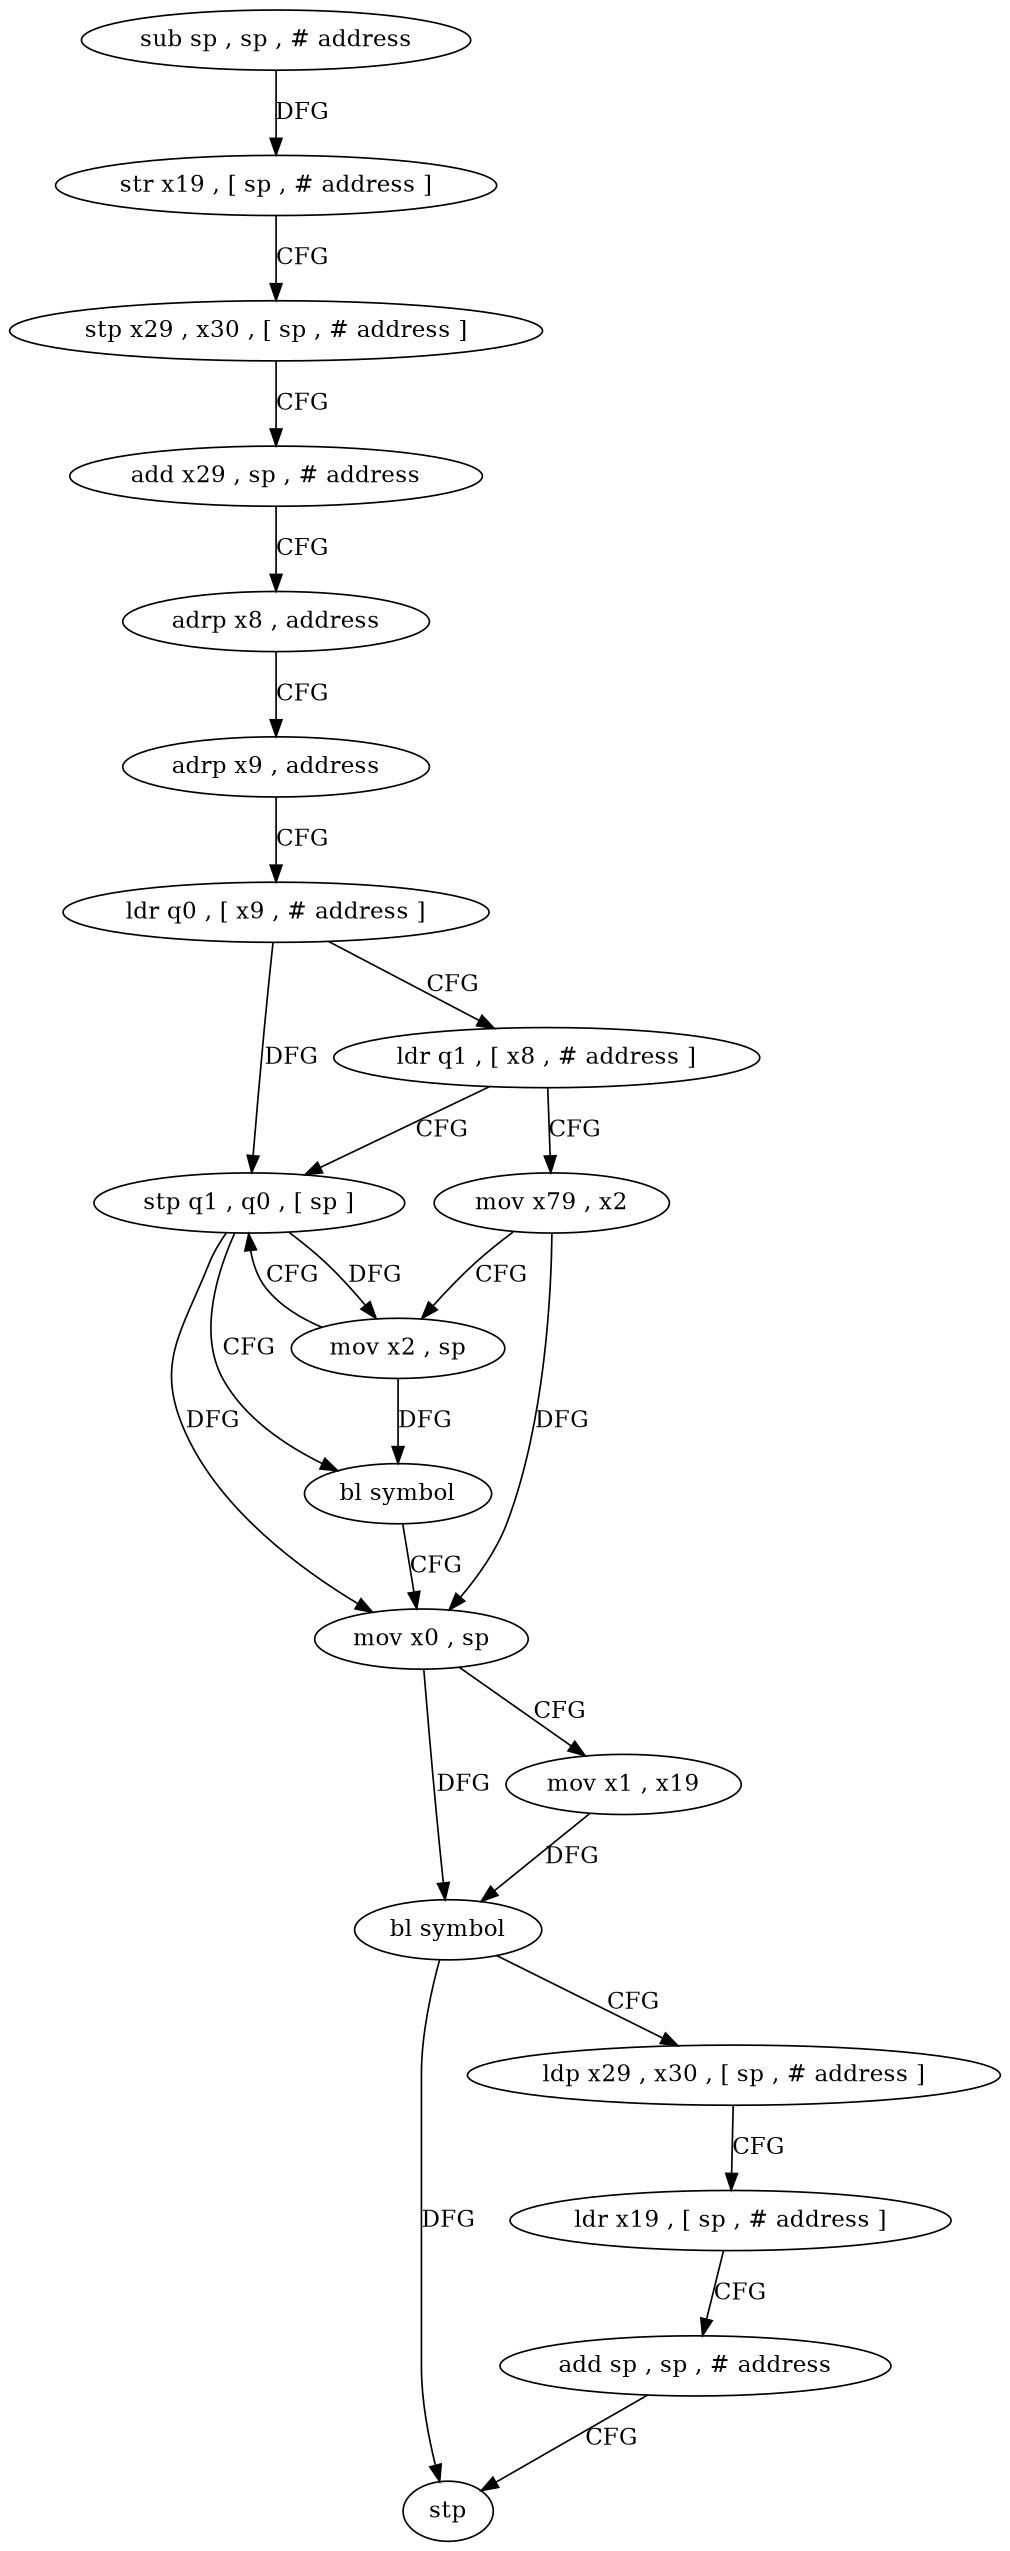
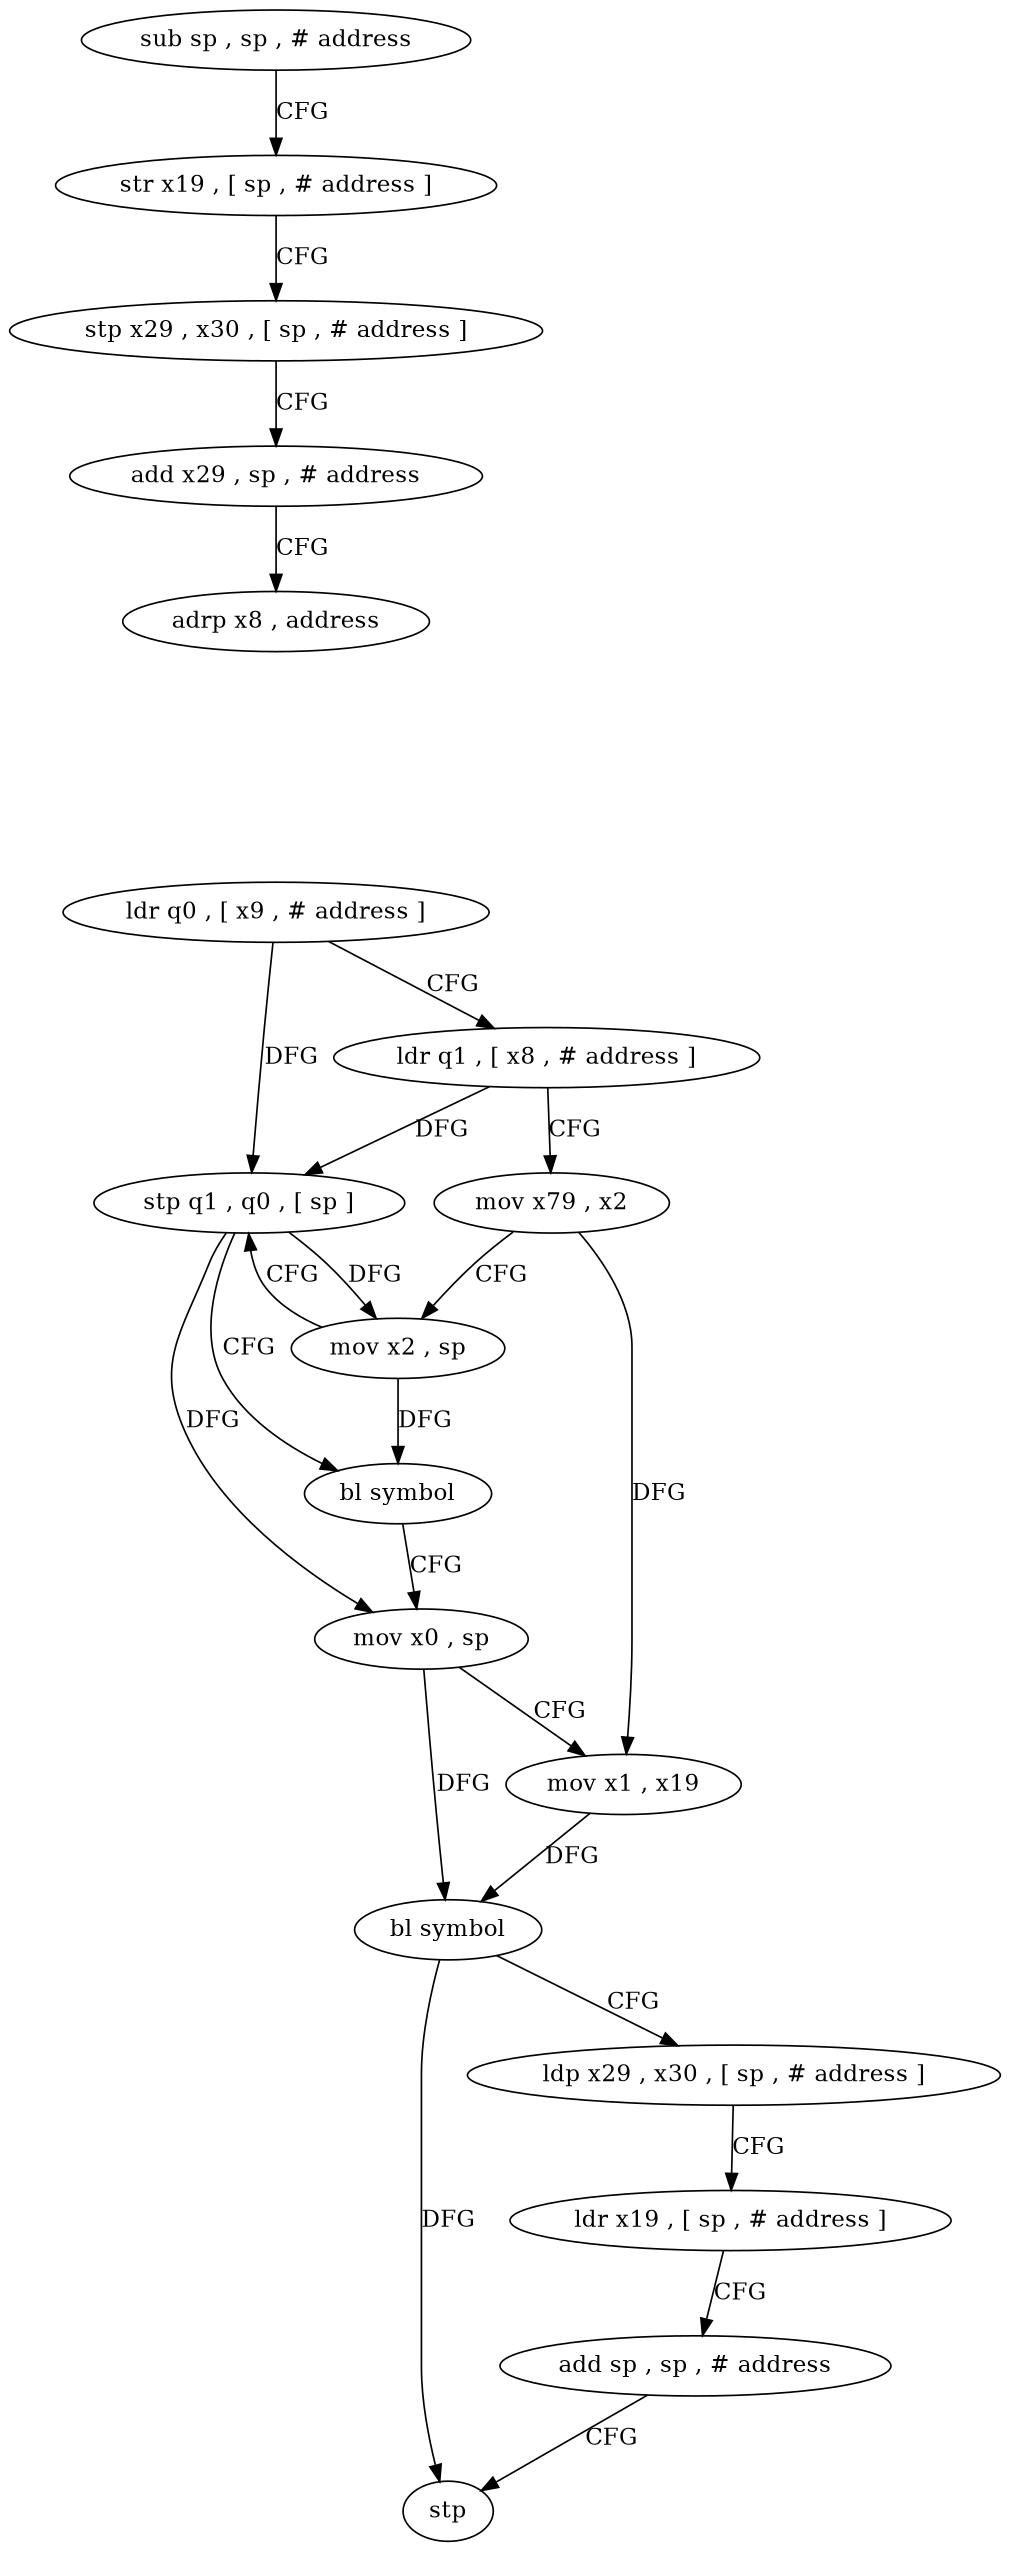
(303, 113) -> (303, 113)
(276, 767) -> none
(442, 1130) -> (442, 1130)
(534, 1423) -> (632, 1478)
